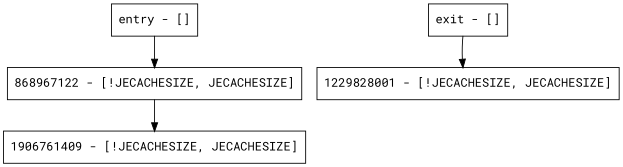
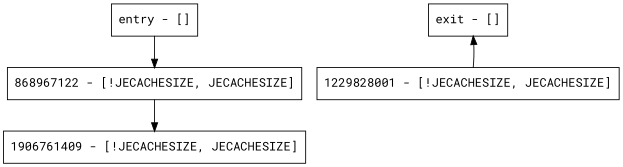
(462, 48) -> (474, 56)
